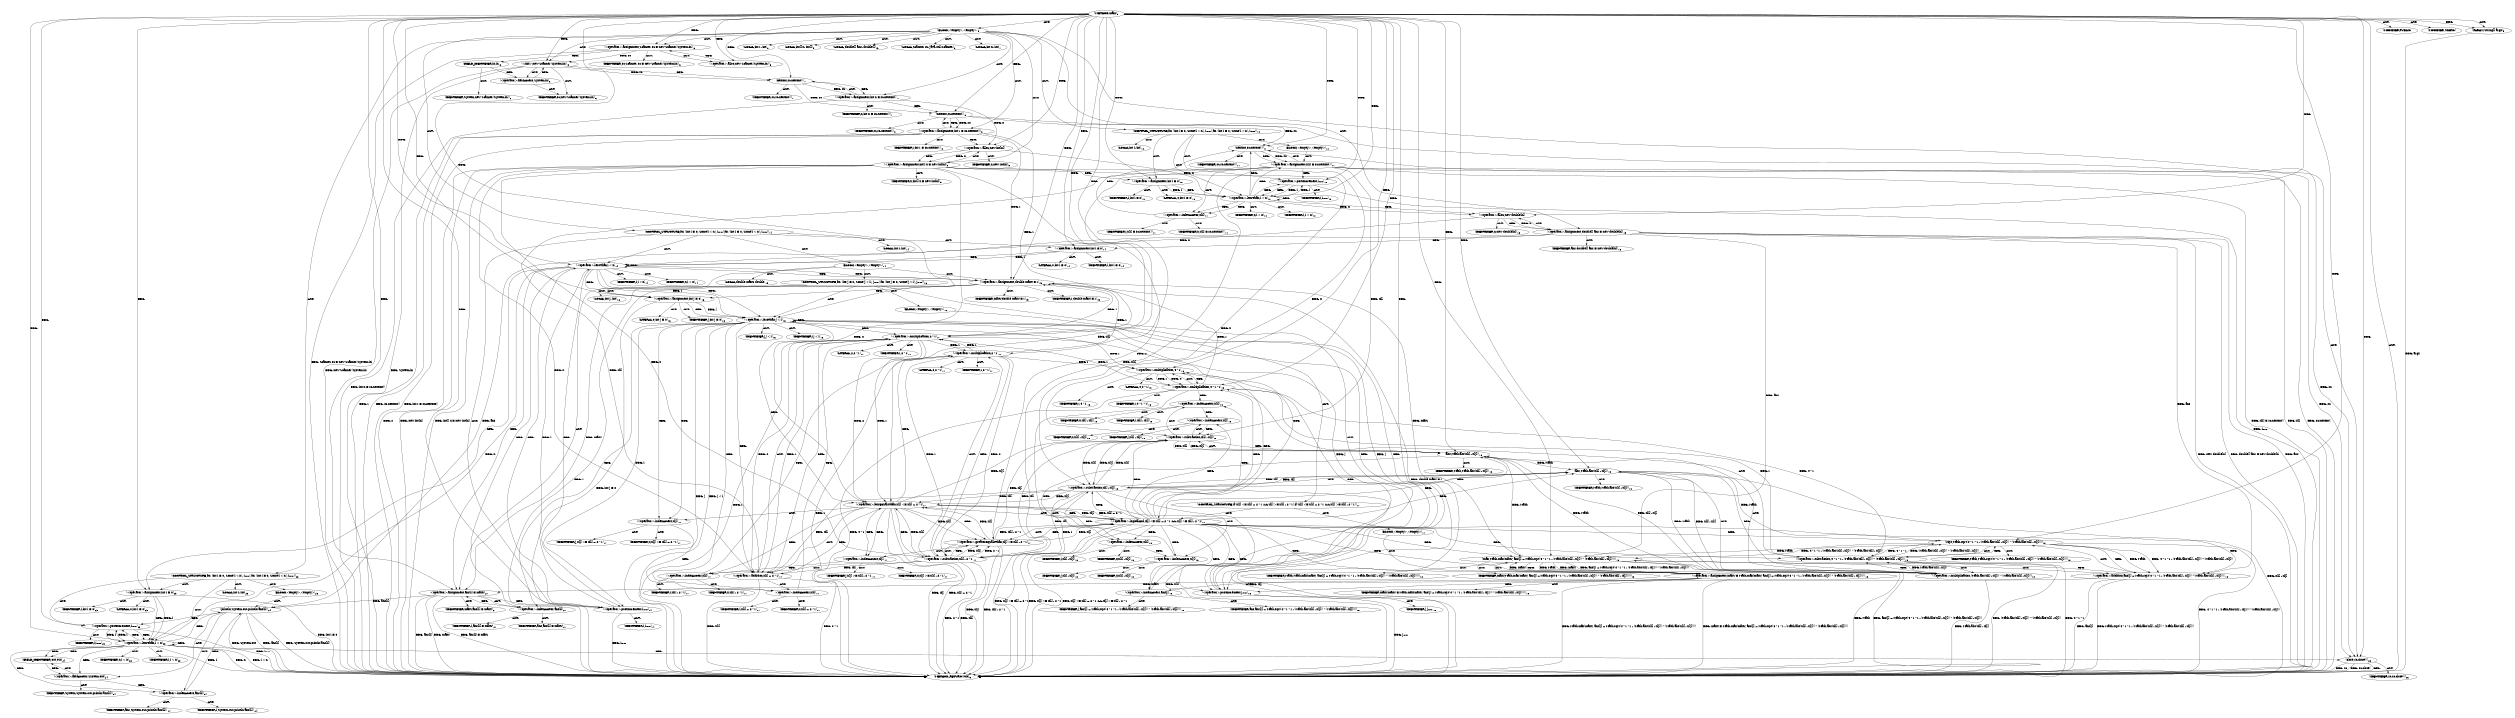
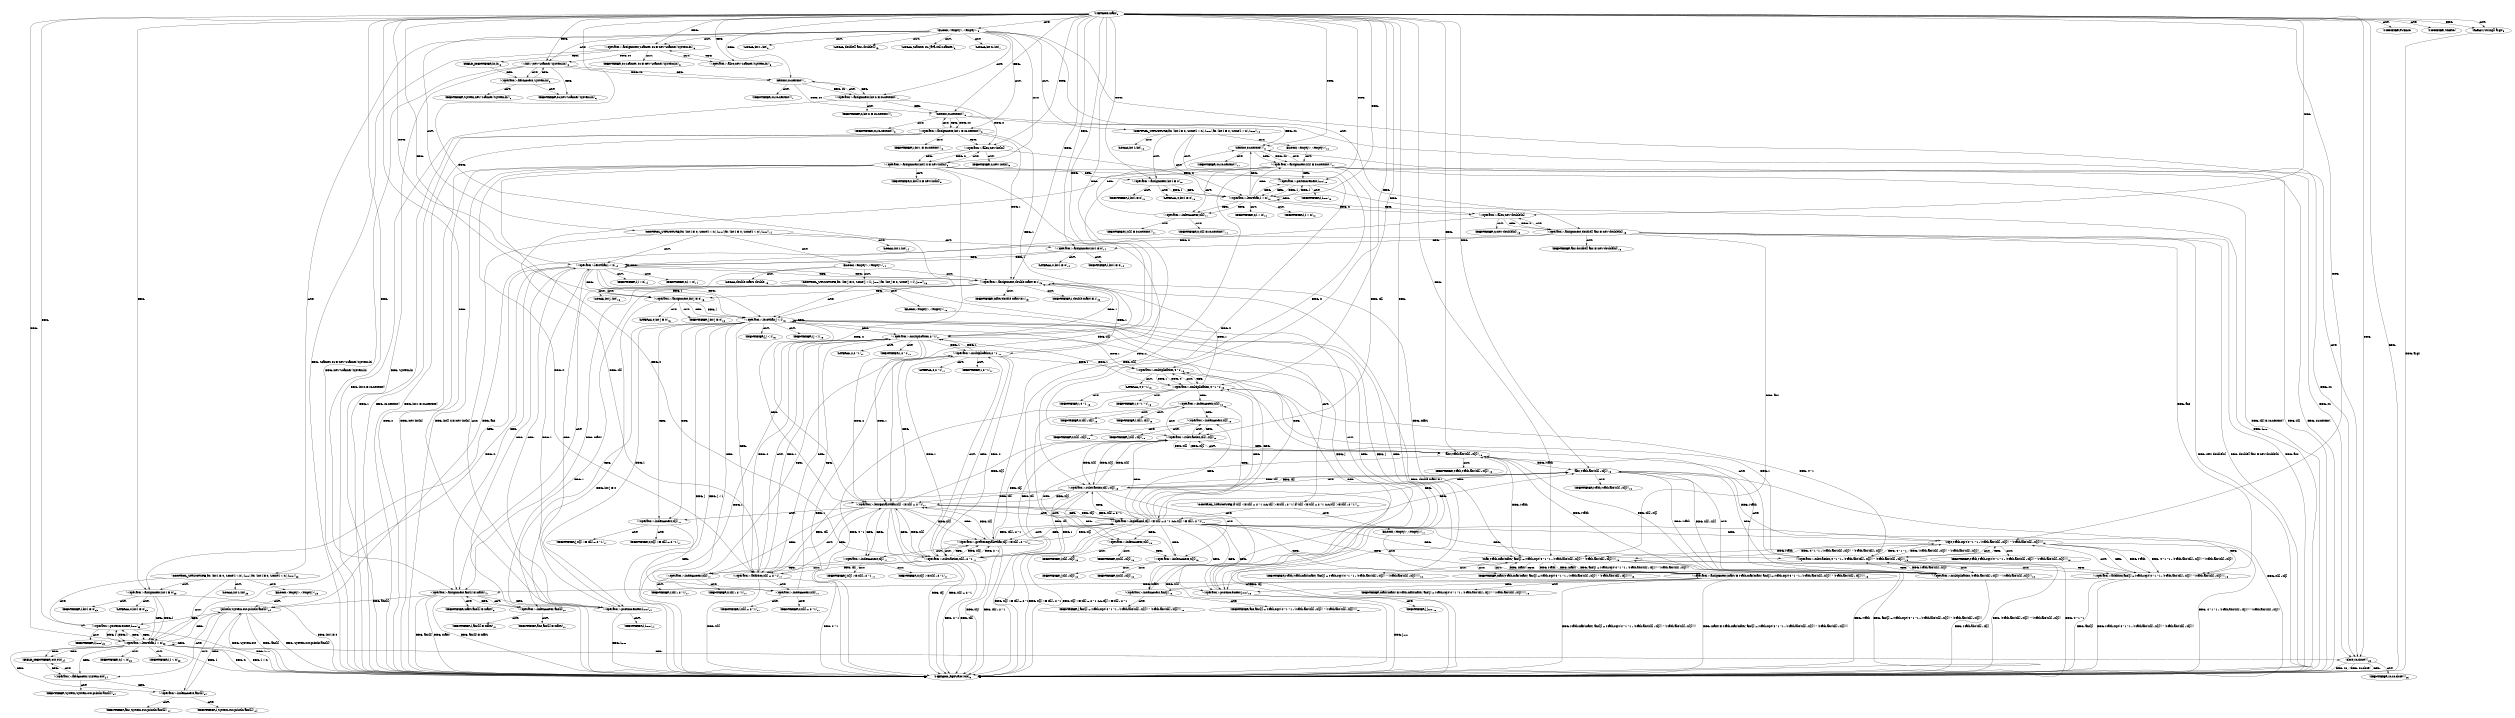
(799, 47) -> none
(480, 80) -> (503, 89)
(569, 81) -> (569, 81)
(2393, 345) -> (2393, 345)
(1110, 383) -> (1127, 391)
(487, 593) -> (487, 593)
